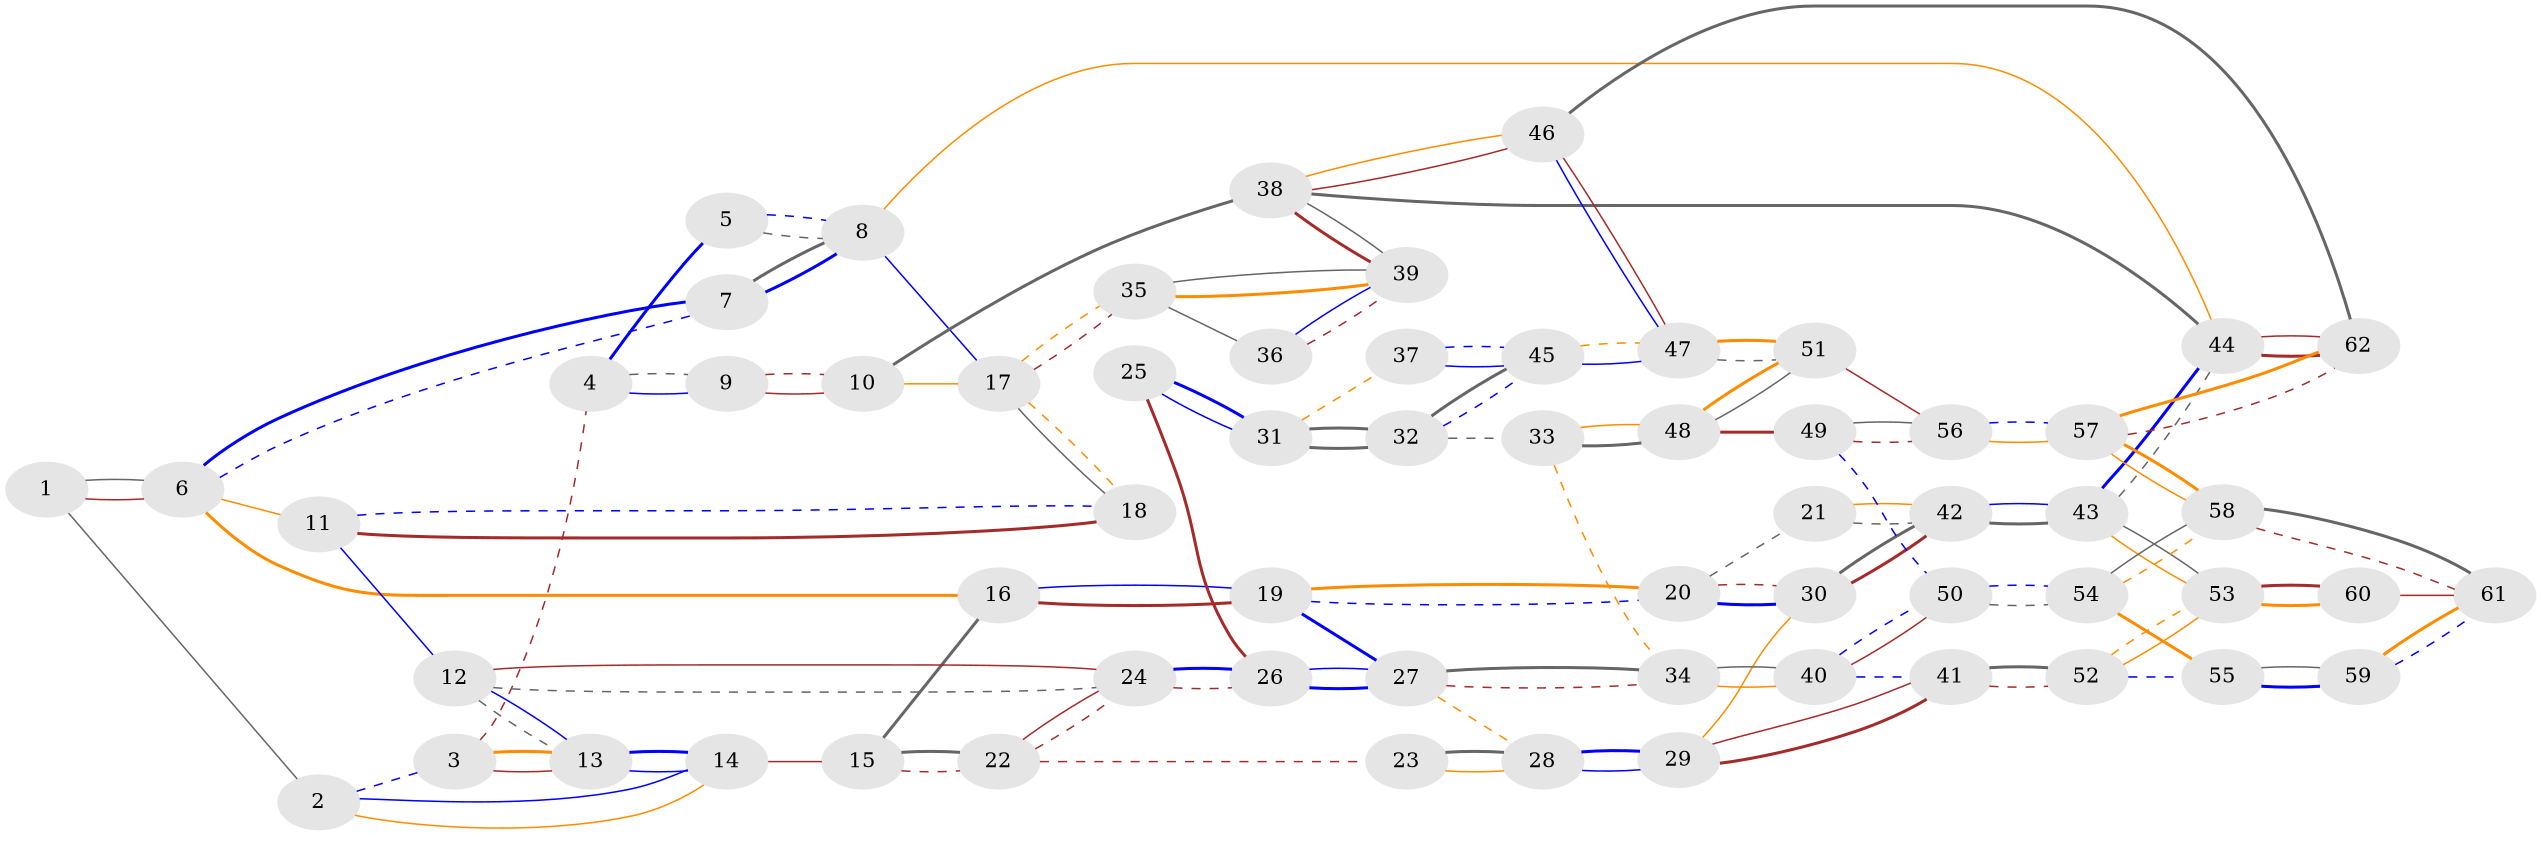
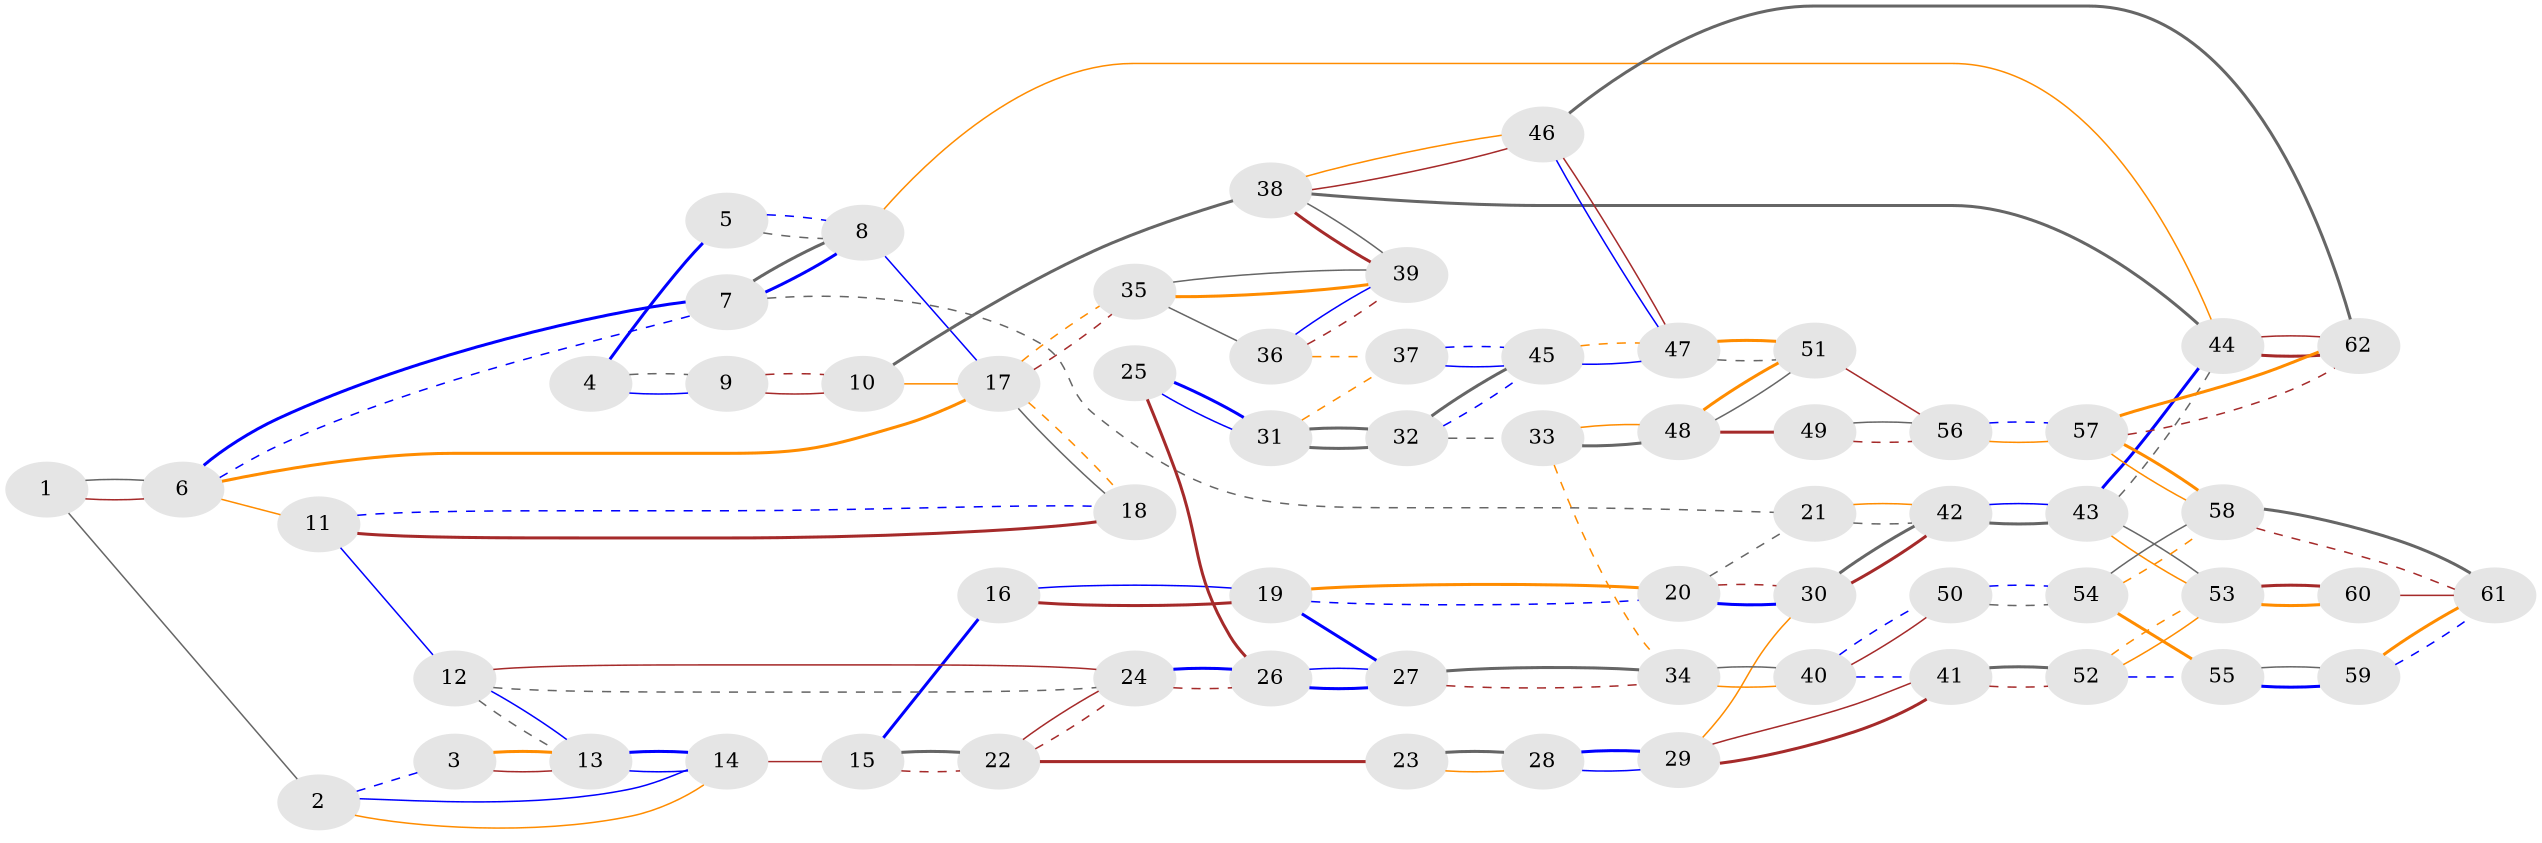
none -> (1339, 357)
none -> (1238, 495)
(1883, 514) -> none
(551, 582) -> none
(571, 595) -> (597, 453)
(931, 678) -> (931, 678)
(1475, 720) -> none
(1203, 762) -> (1203, 762)
